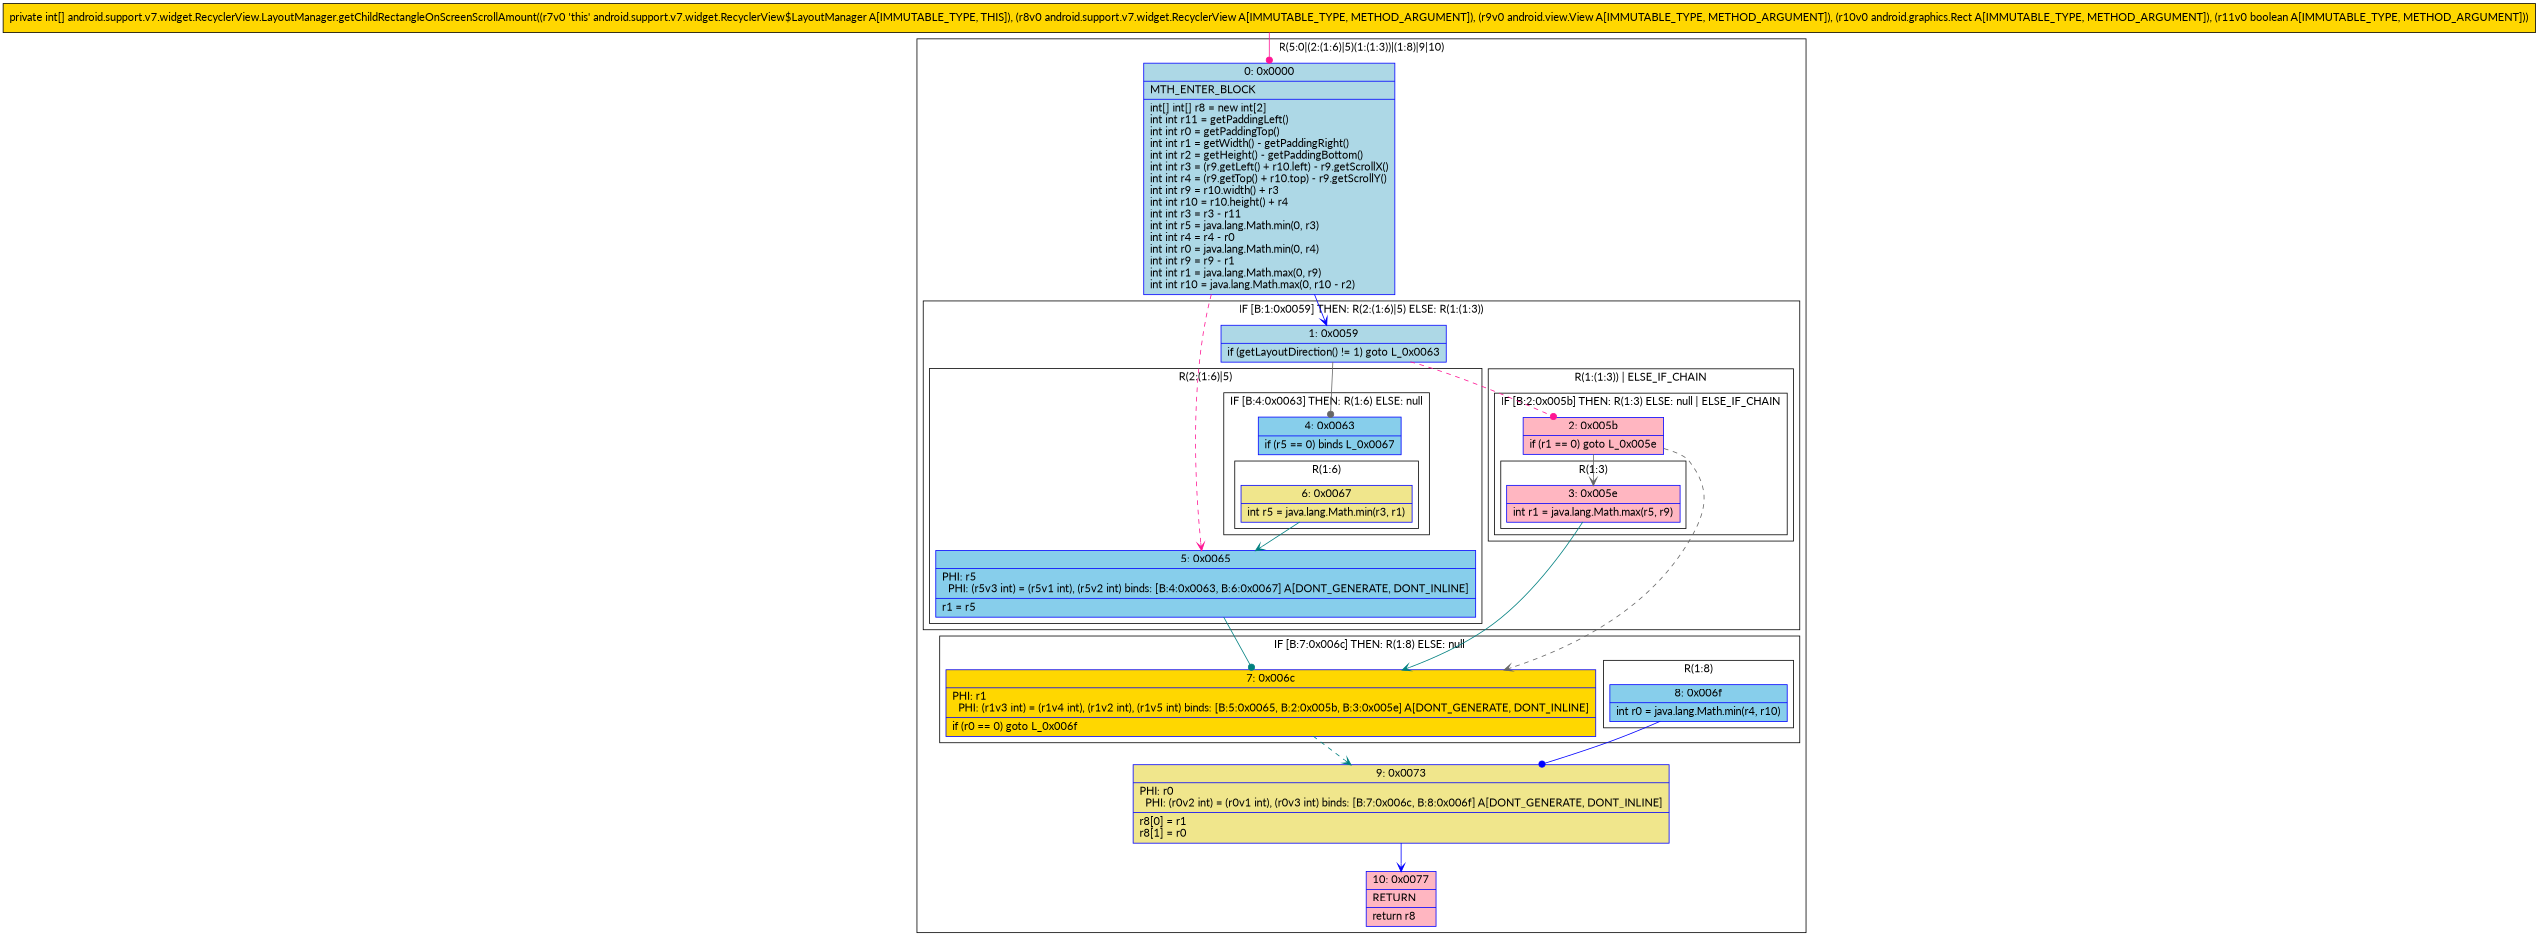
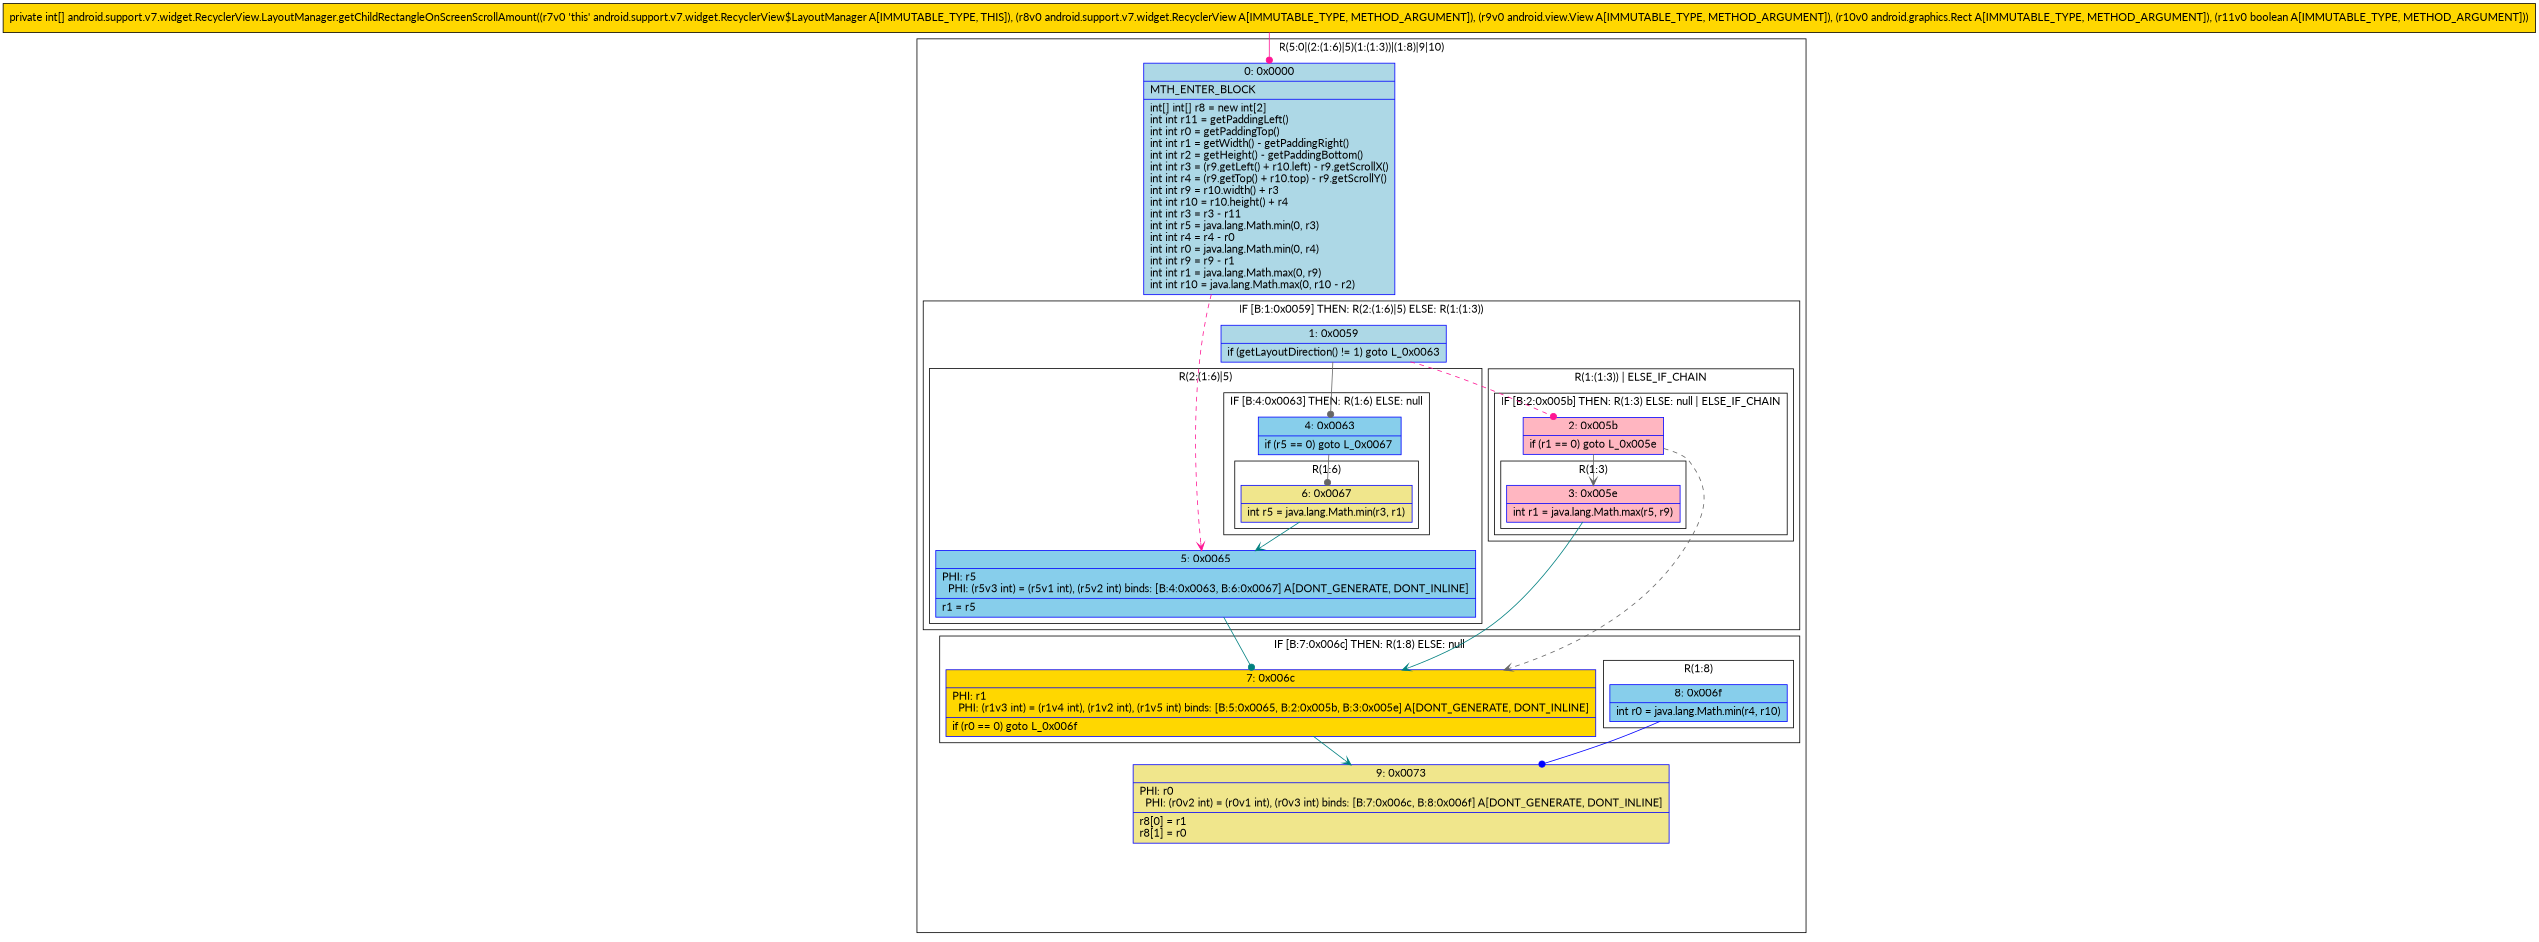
(1319, 306) -> none
(1330, 445) -> (1329, 445)
none -> (1328, 467)
(1329, 748) -> (1329, 748)
(1401, 899) -> none
